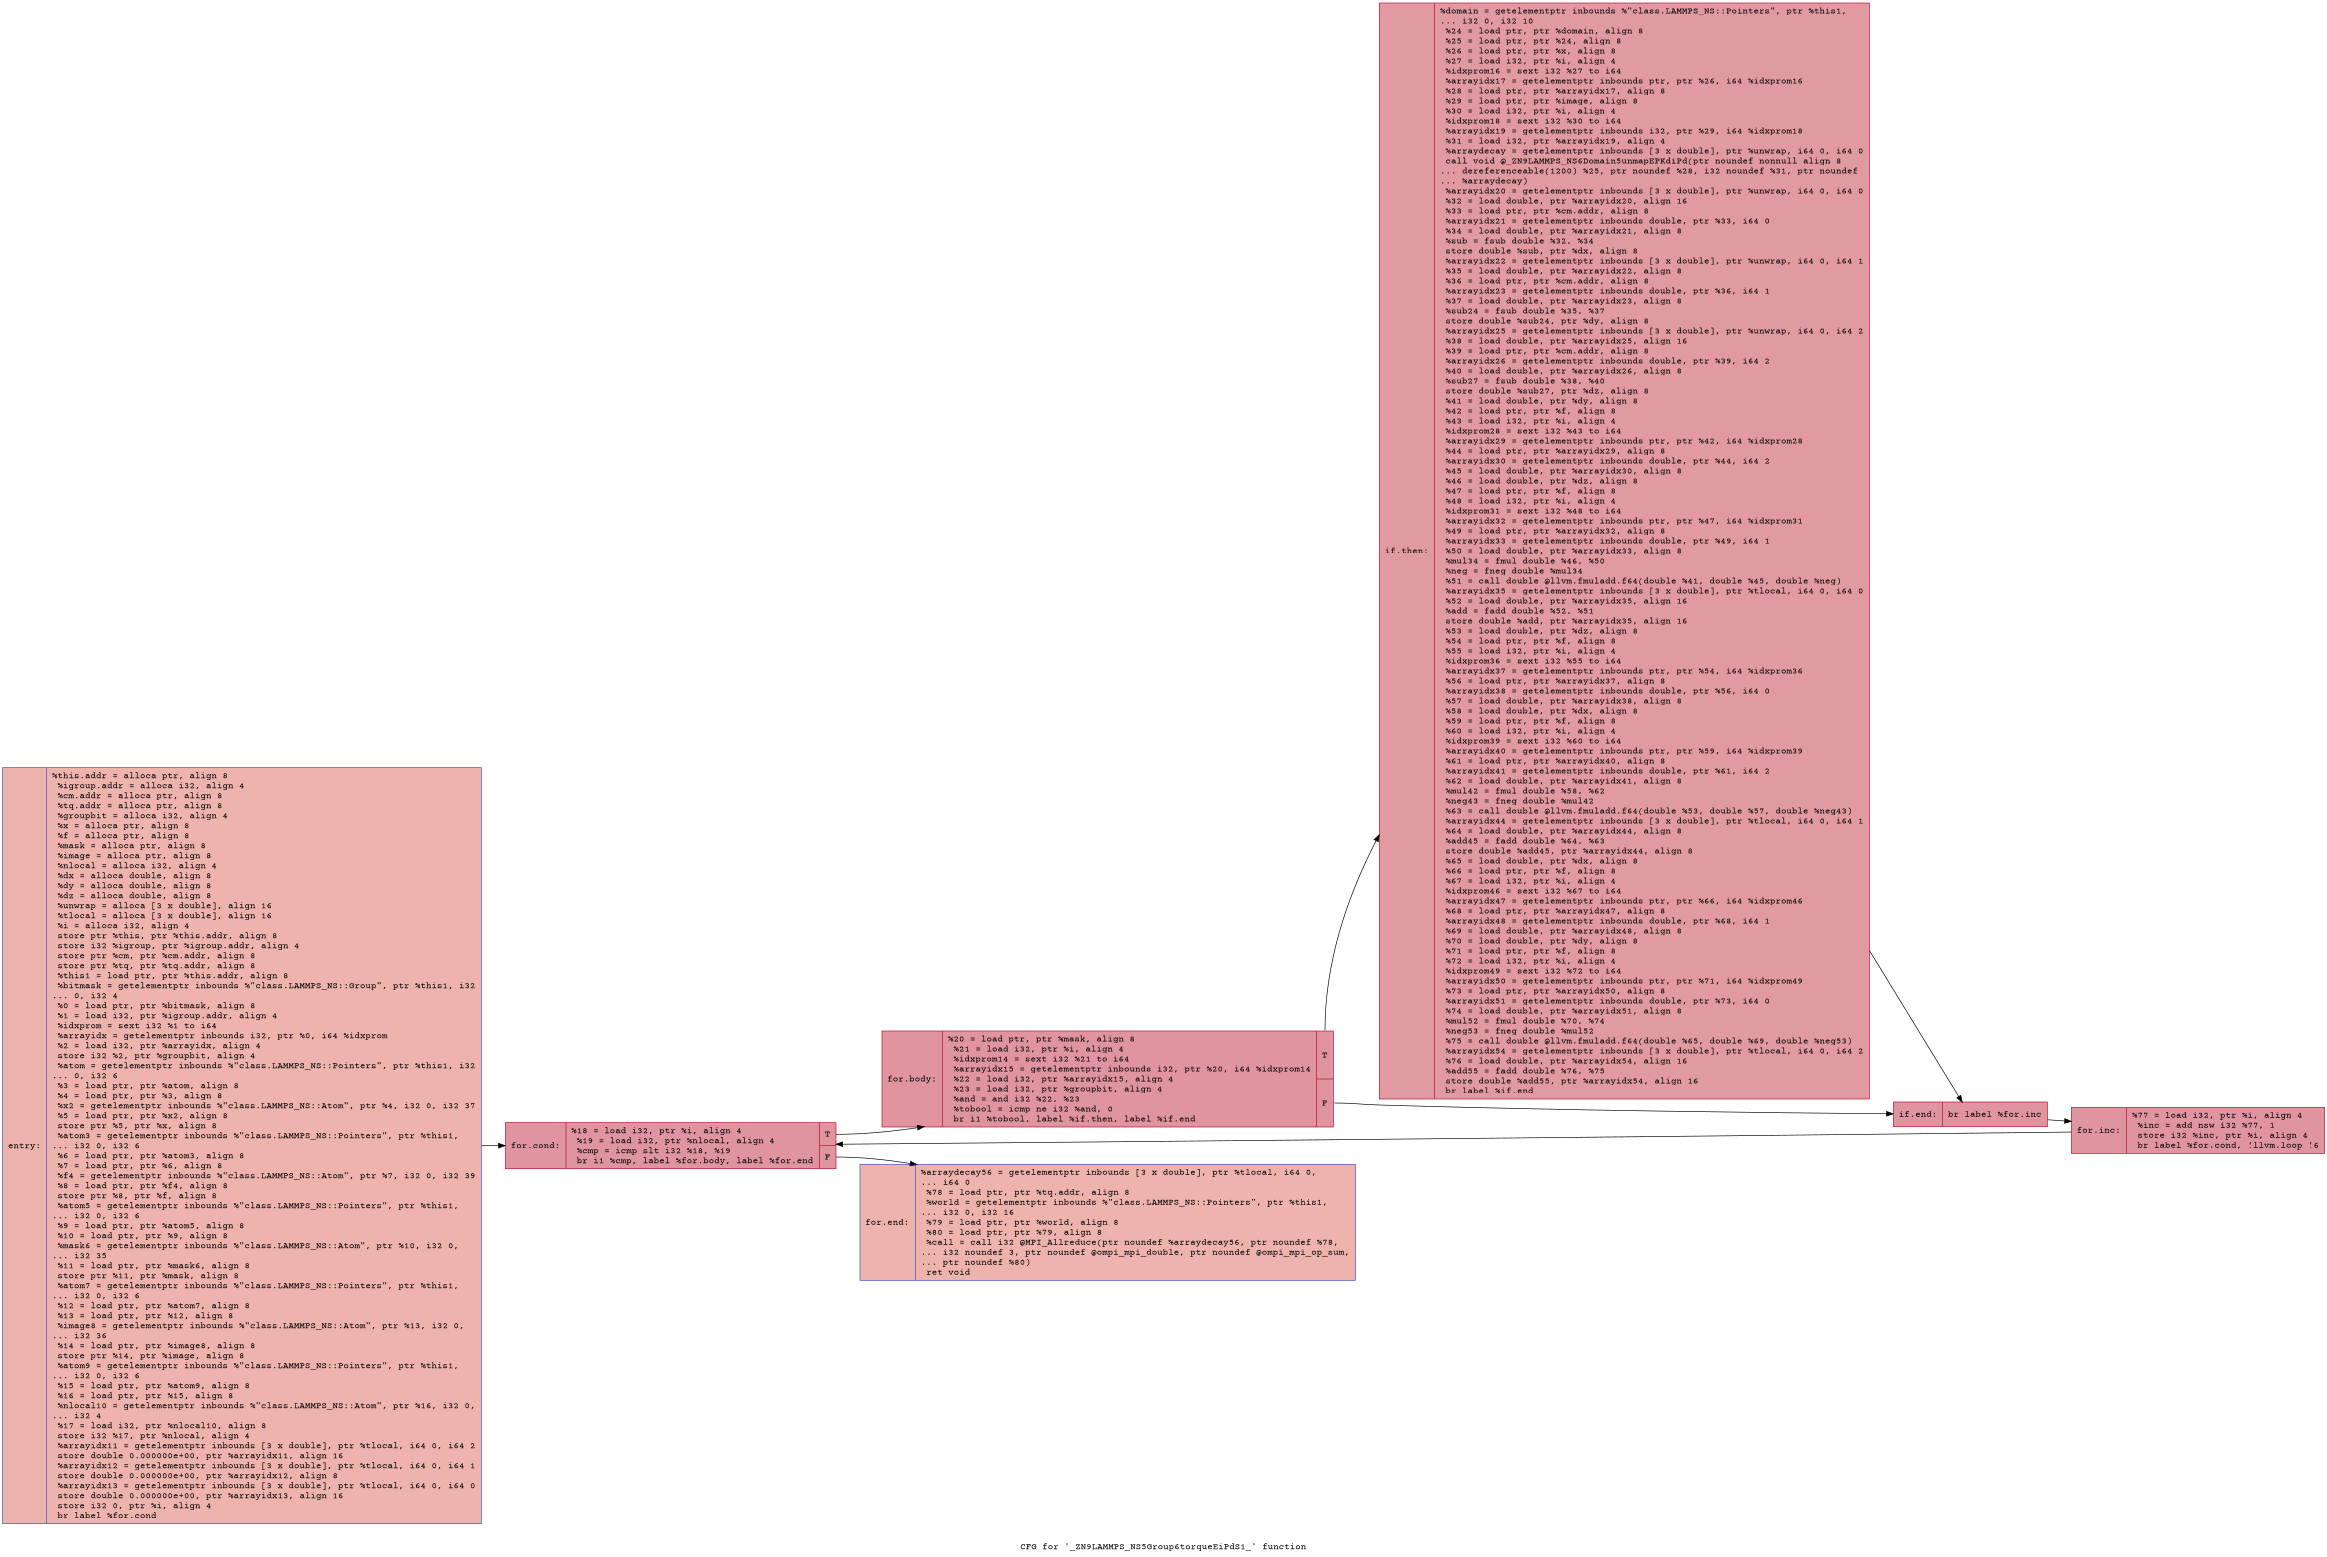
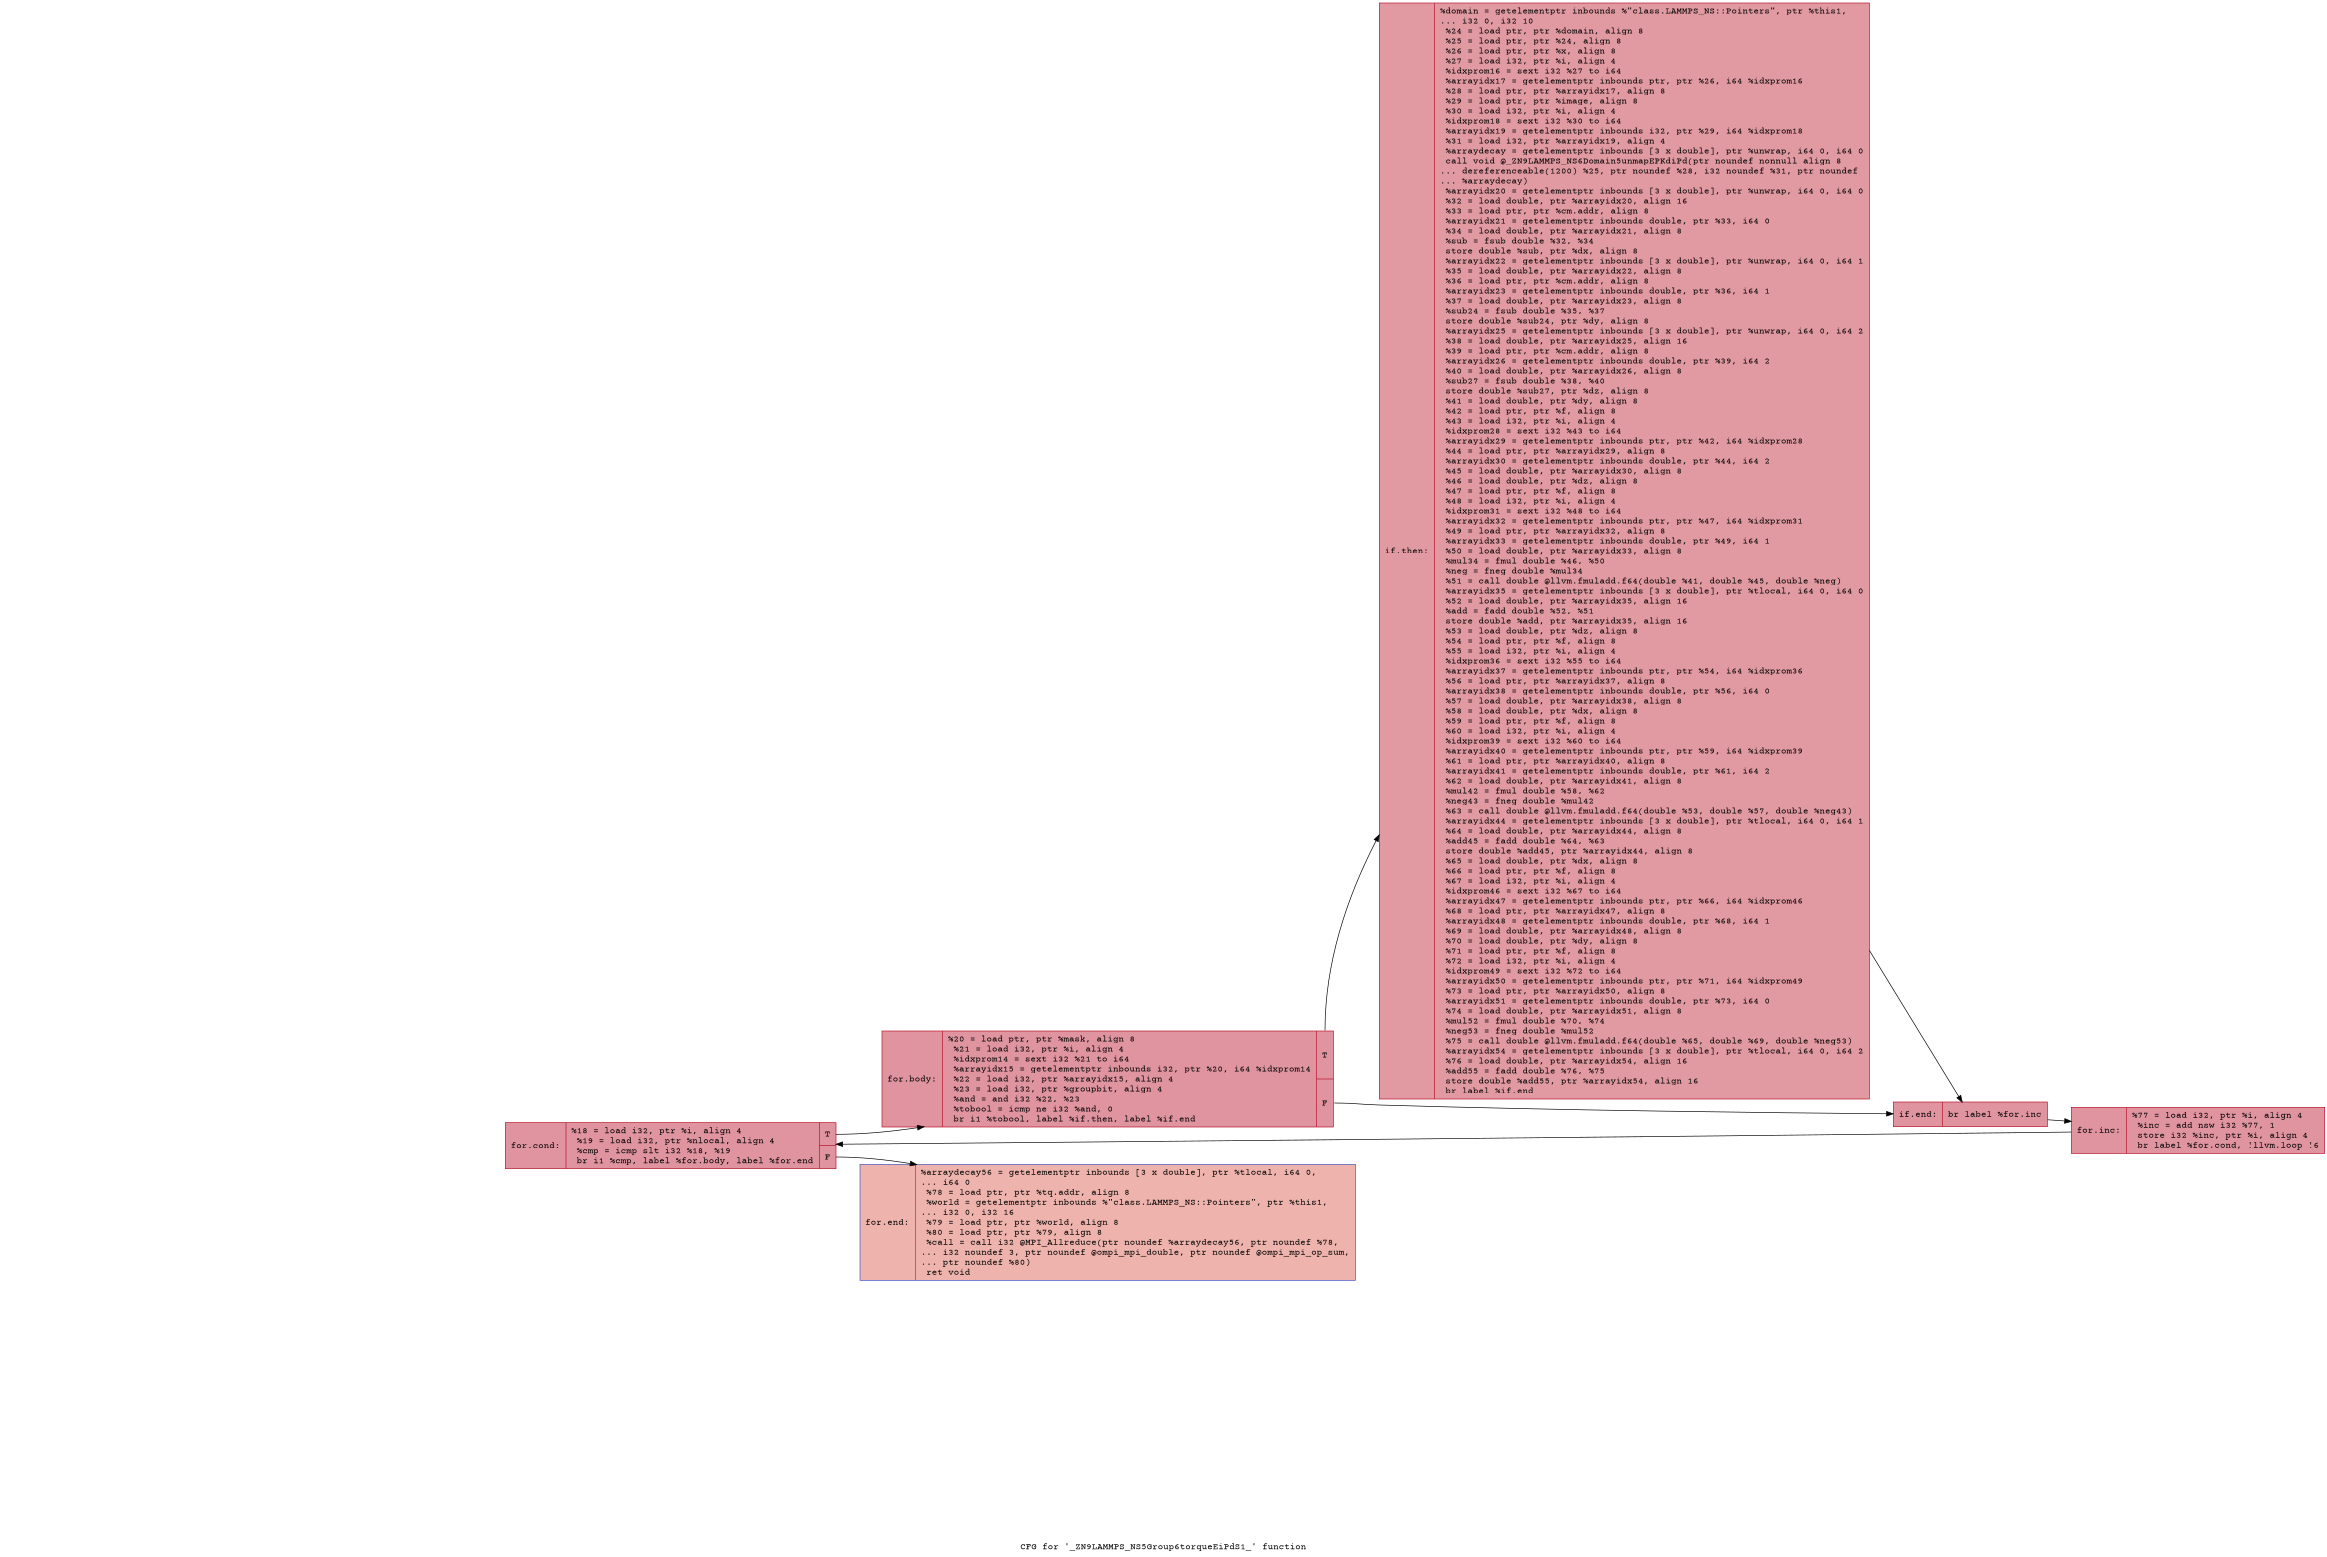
(242, 1146) -> none
